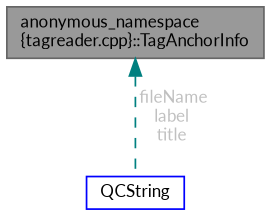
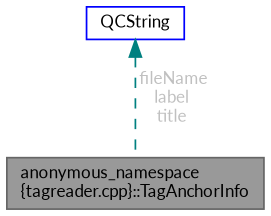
(135, 126) -> (135, 107)
